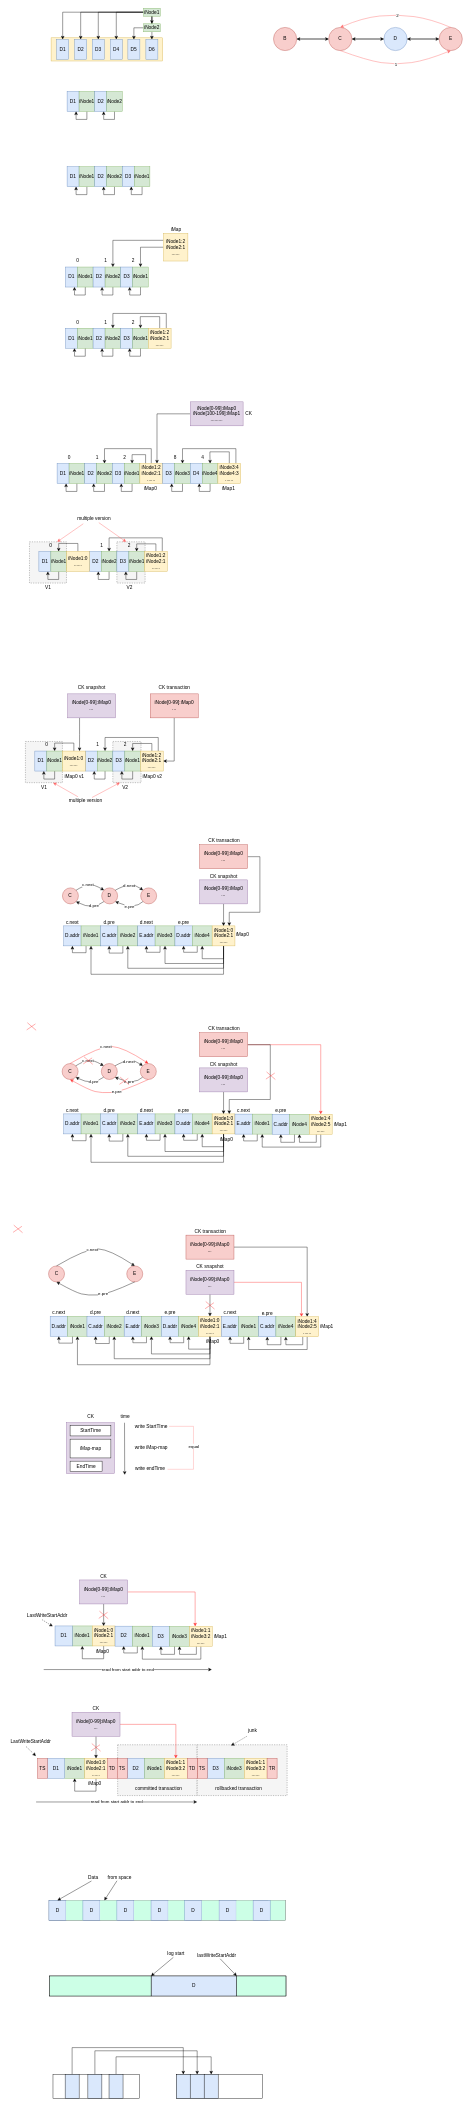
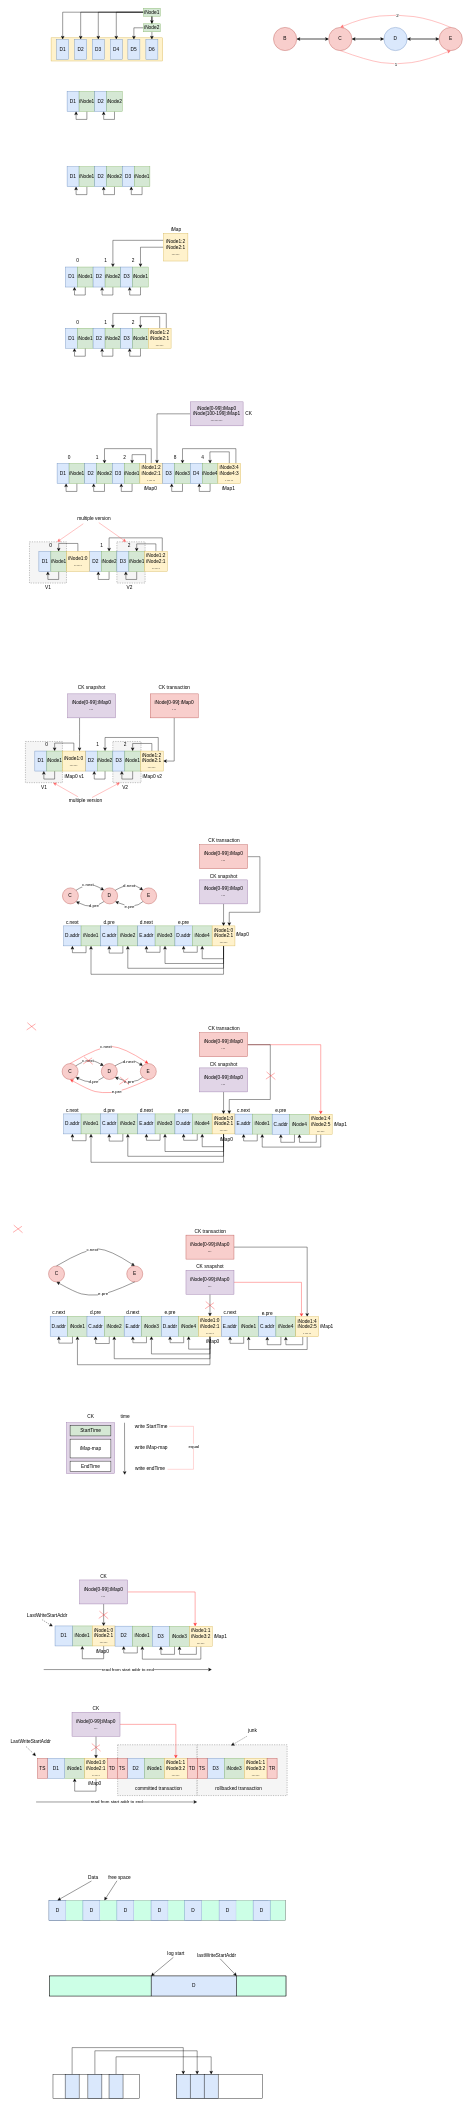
(90, 1431) -> (90, 1431)
(86, 1466) -> (90, 1466)
(120, 1877) -> (120, 1877)
